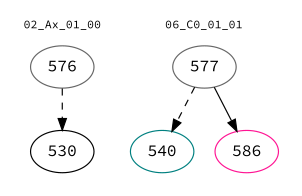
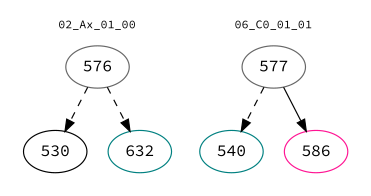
none -> (140, 152)
